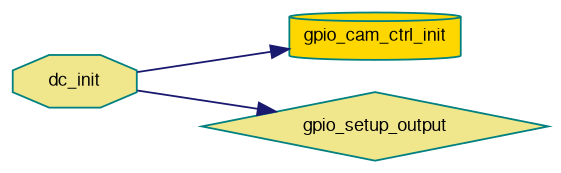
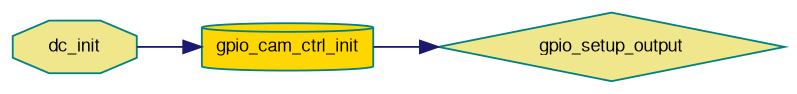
(198, 100) -> (397, 47)
